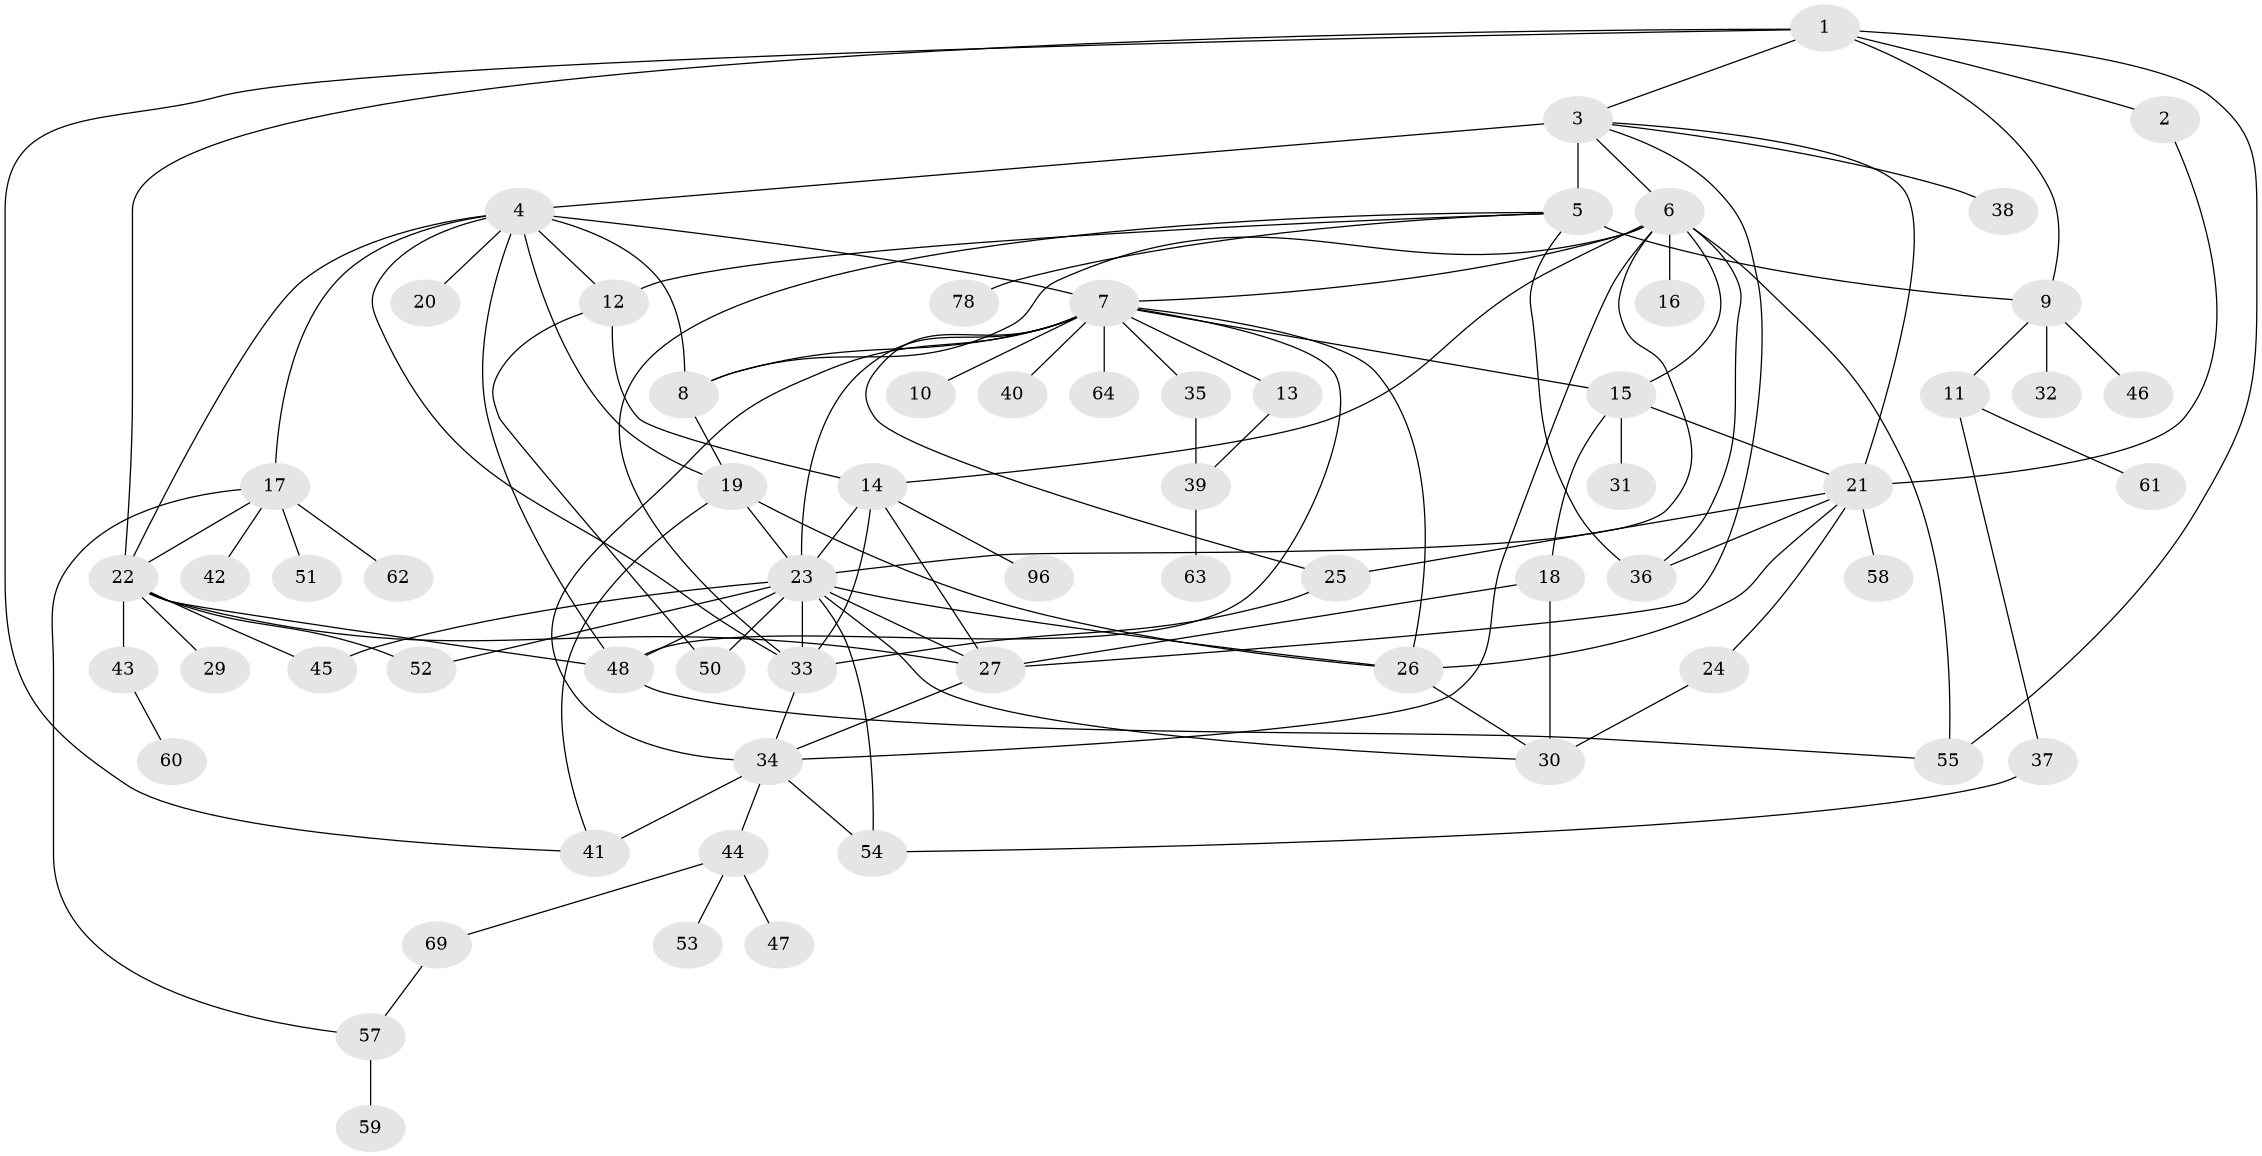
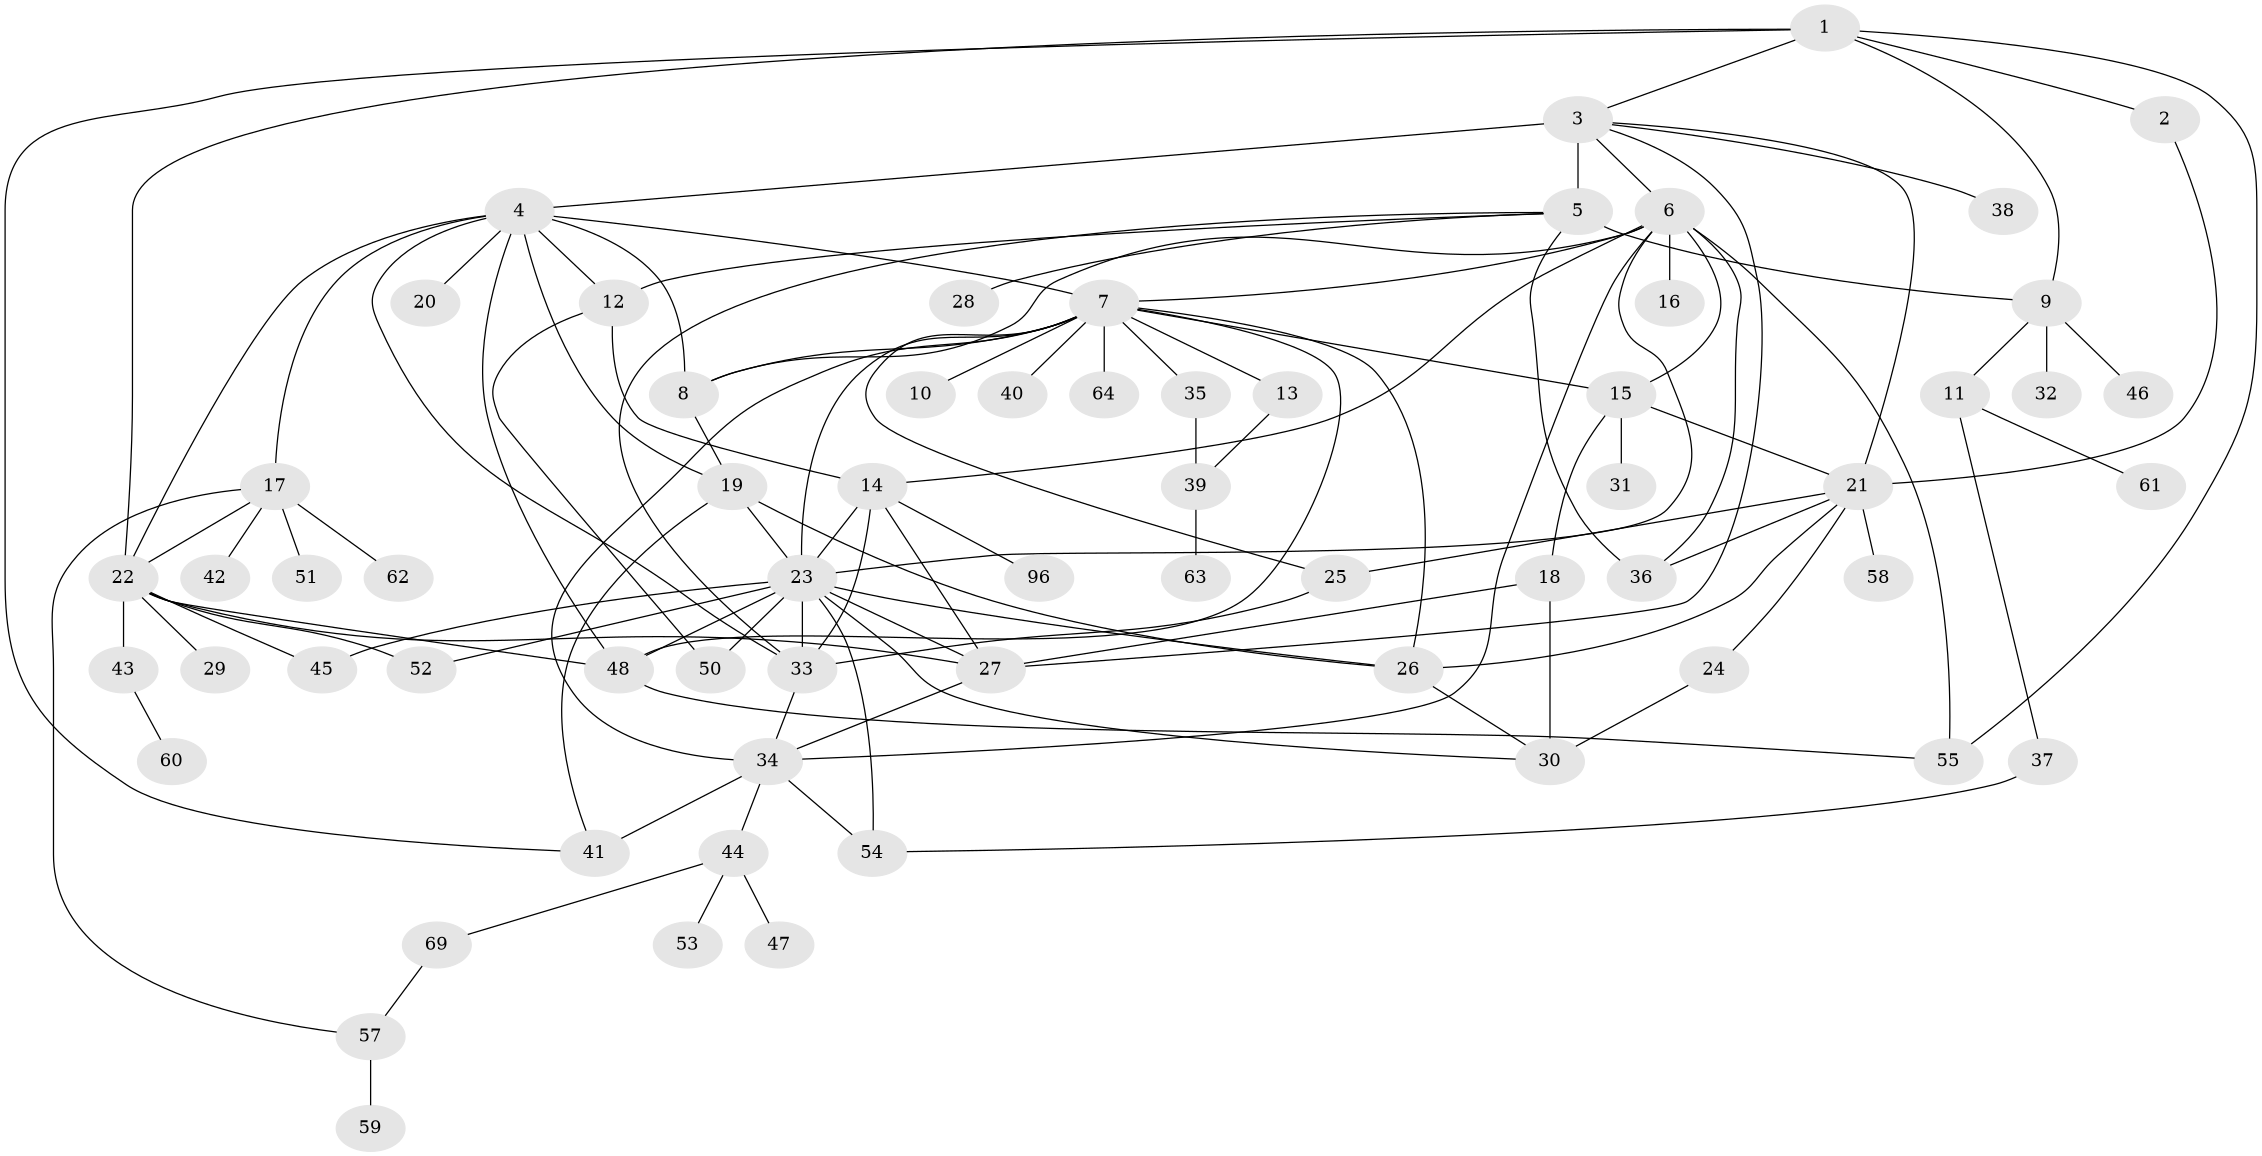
(964, 303) -> (964, 303)
